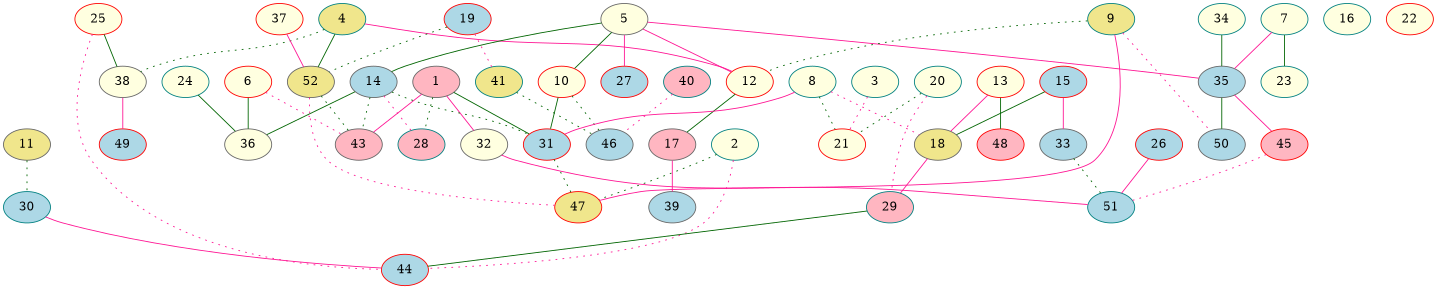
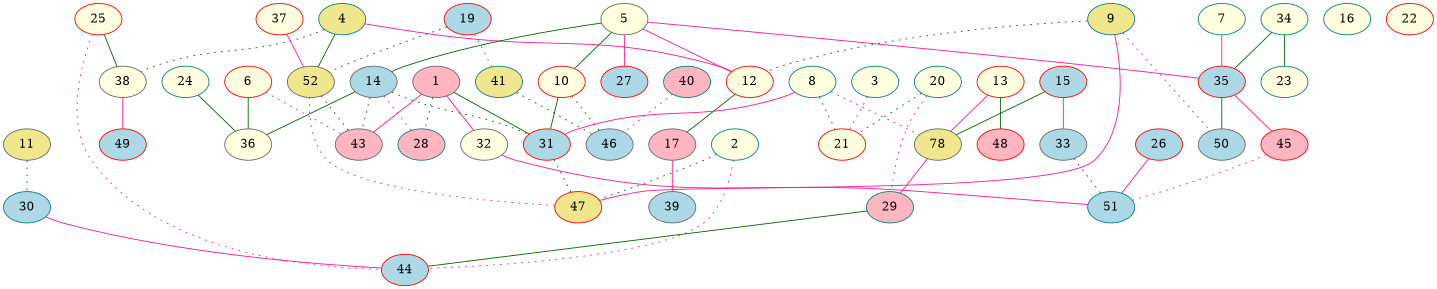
(1284, 51) -> (1284, 51)
(1222, 82) -> (1222, 82)
(938, 145) -> (938, 145)
